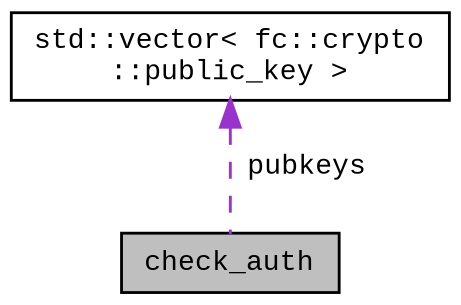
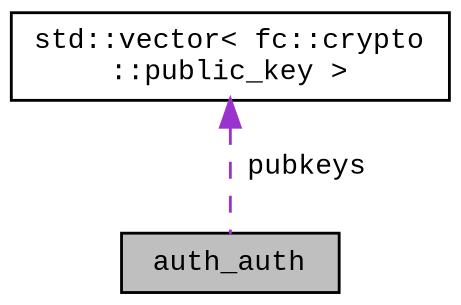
(230, 263) -> (230, 263)
